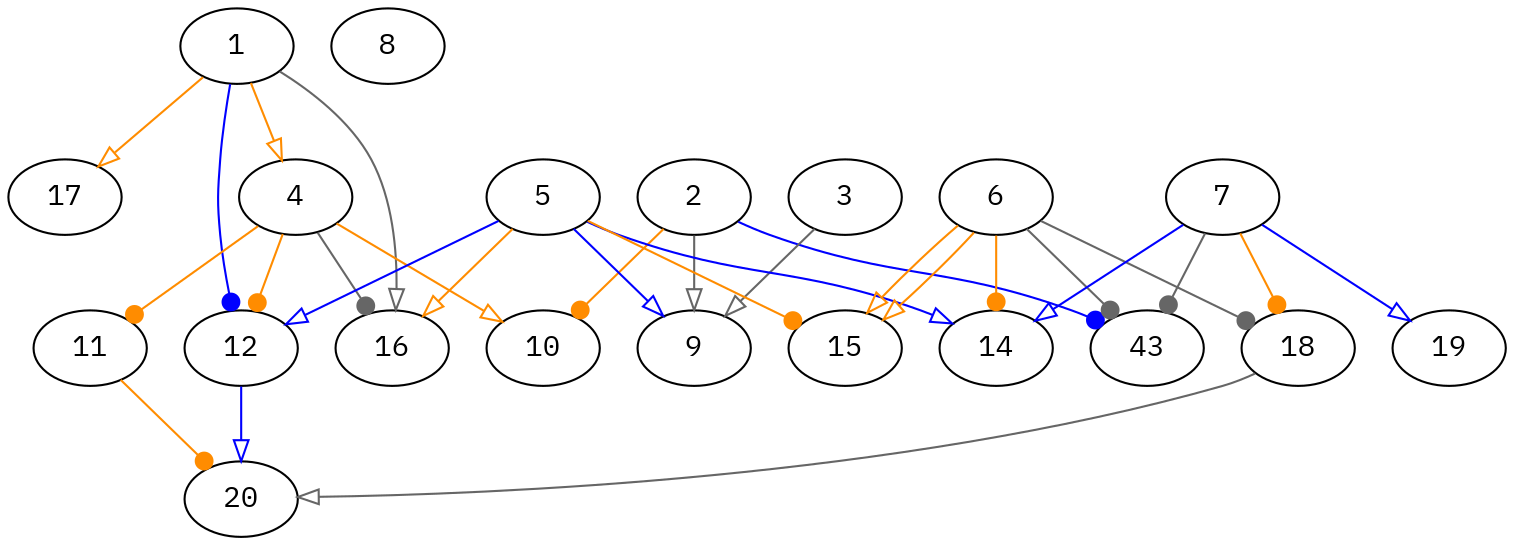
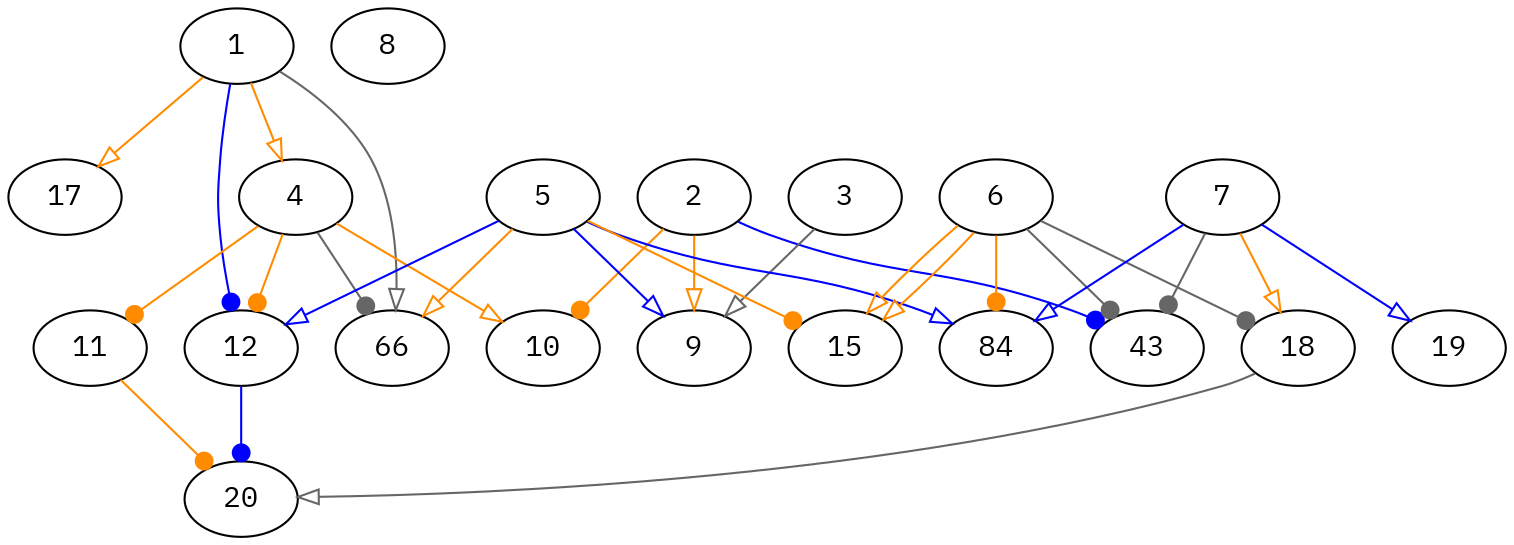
(694, 262) -> (694, 262)
(1257, 265) -> (1256, 263)
(392, 348) -> (392, 348)
(996, 348) -> (996, 348)
(241, 413) -> (241, 415)
